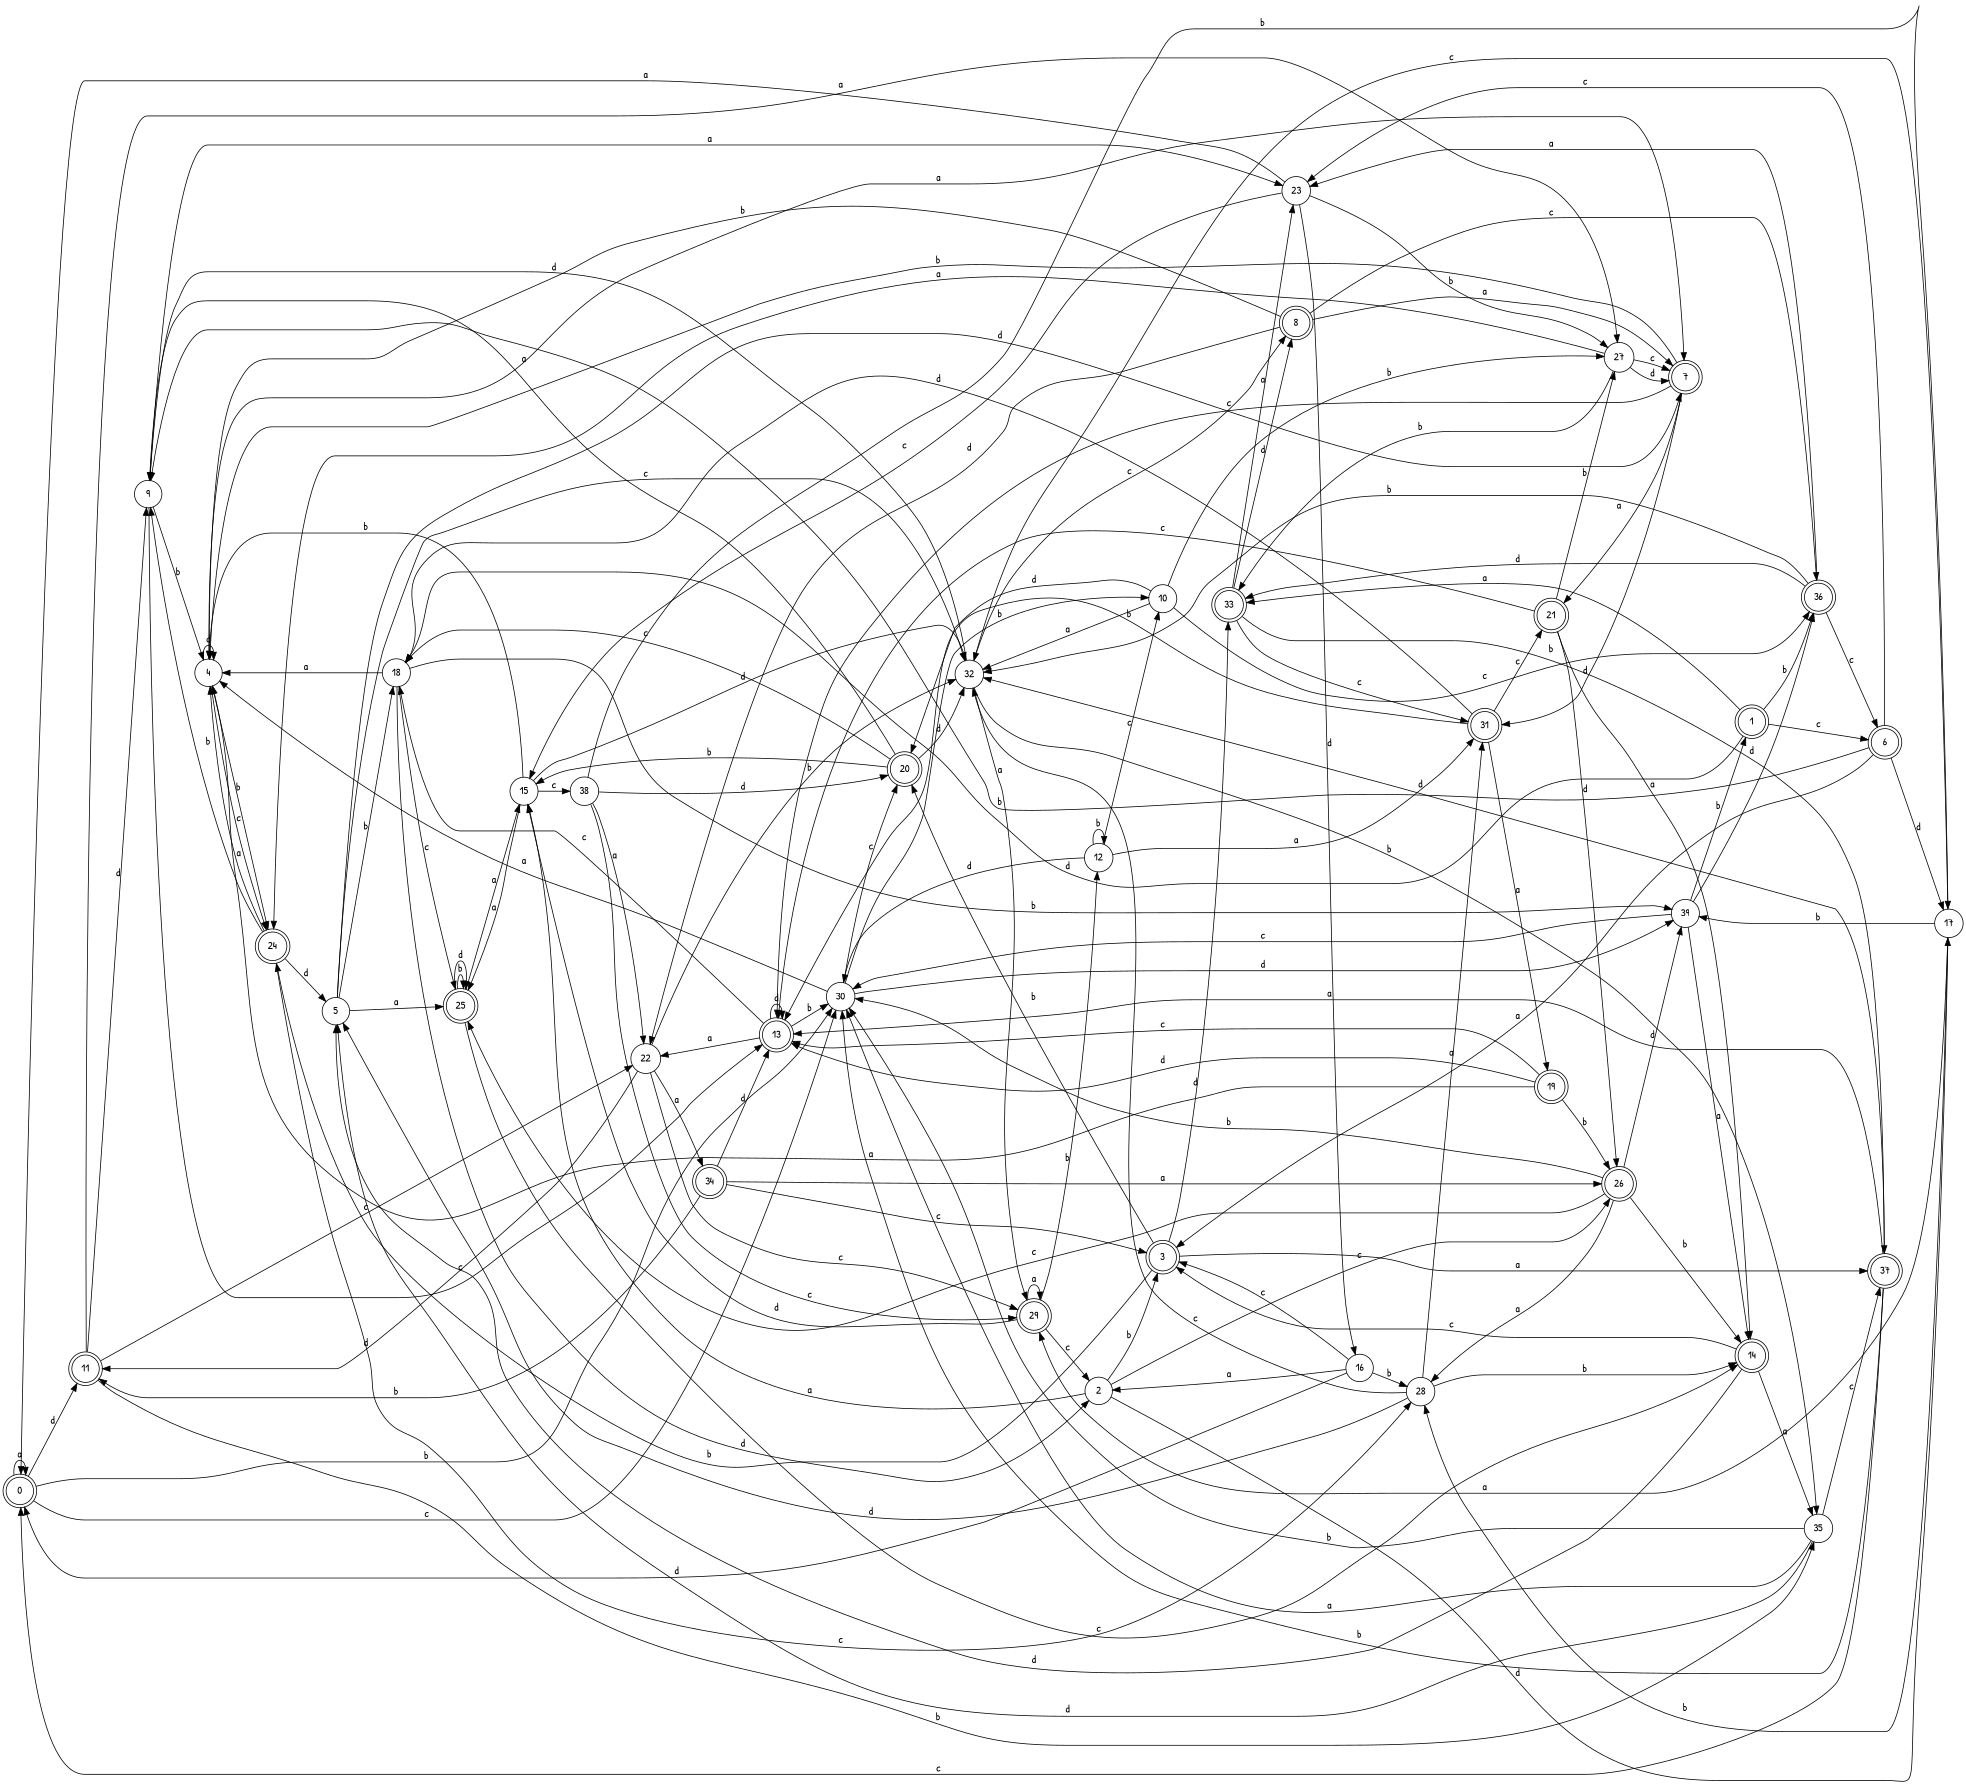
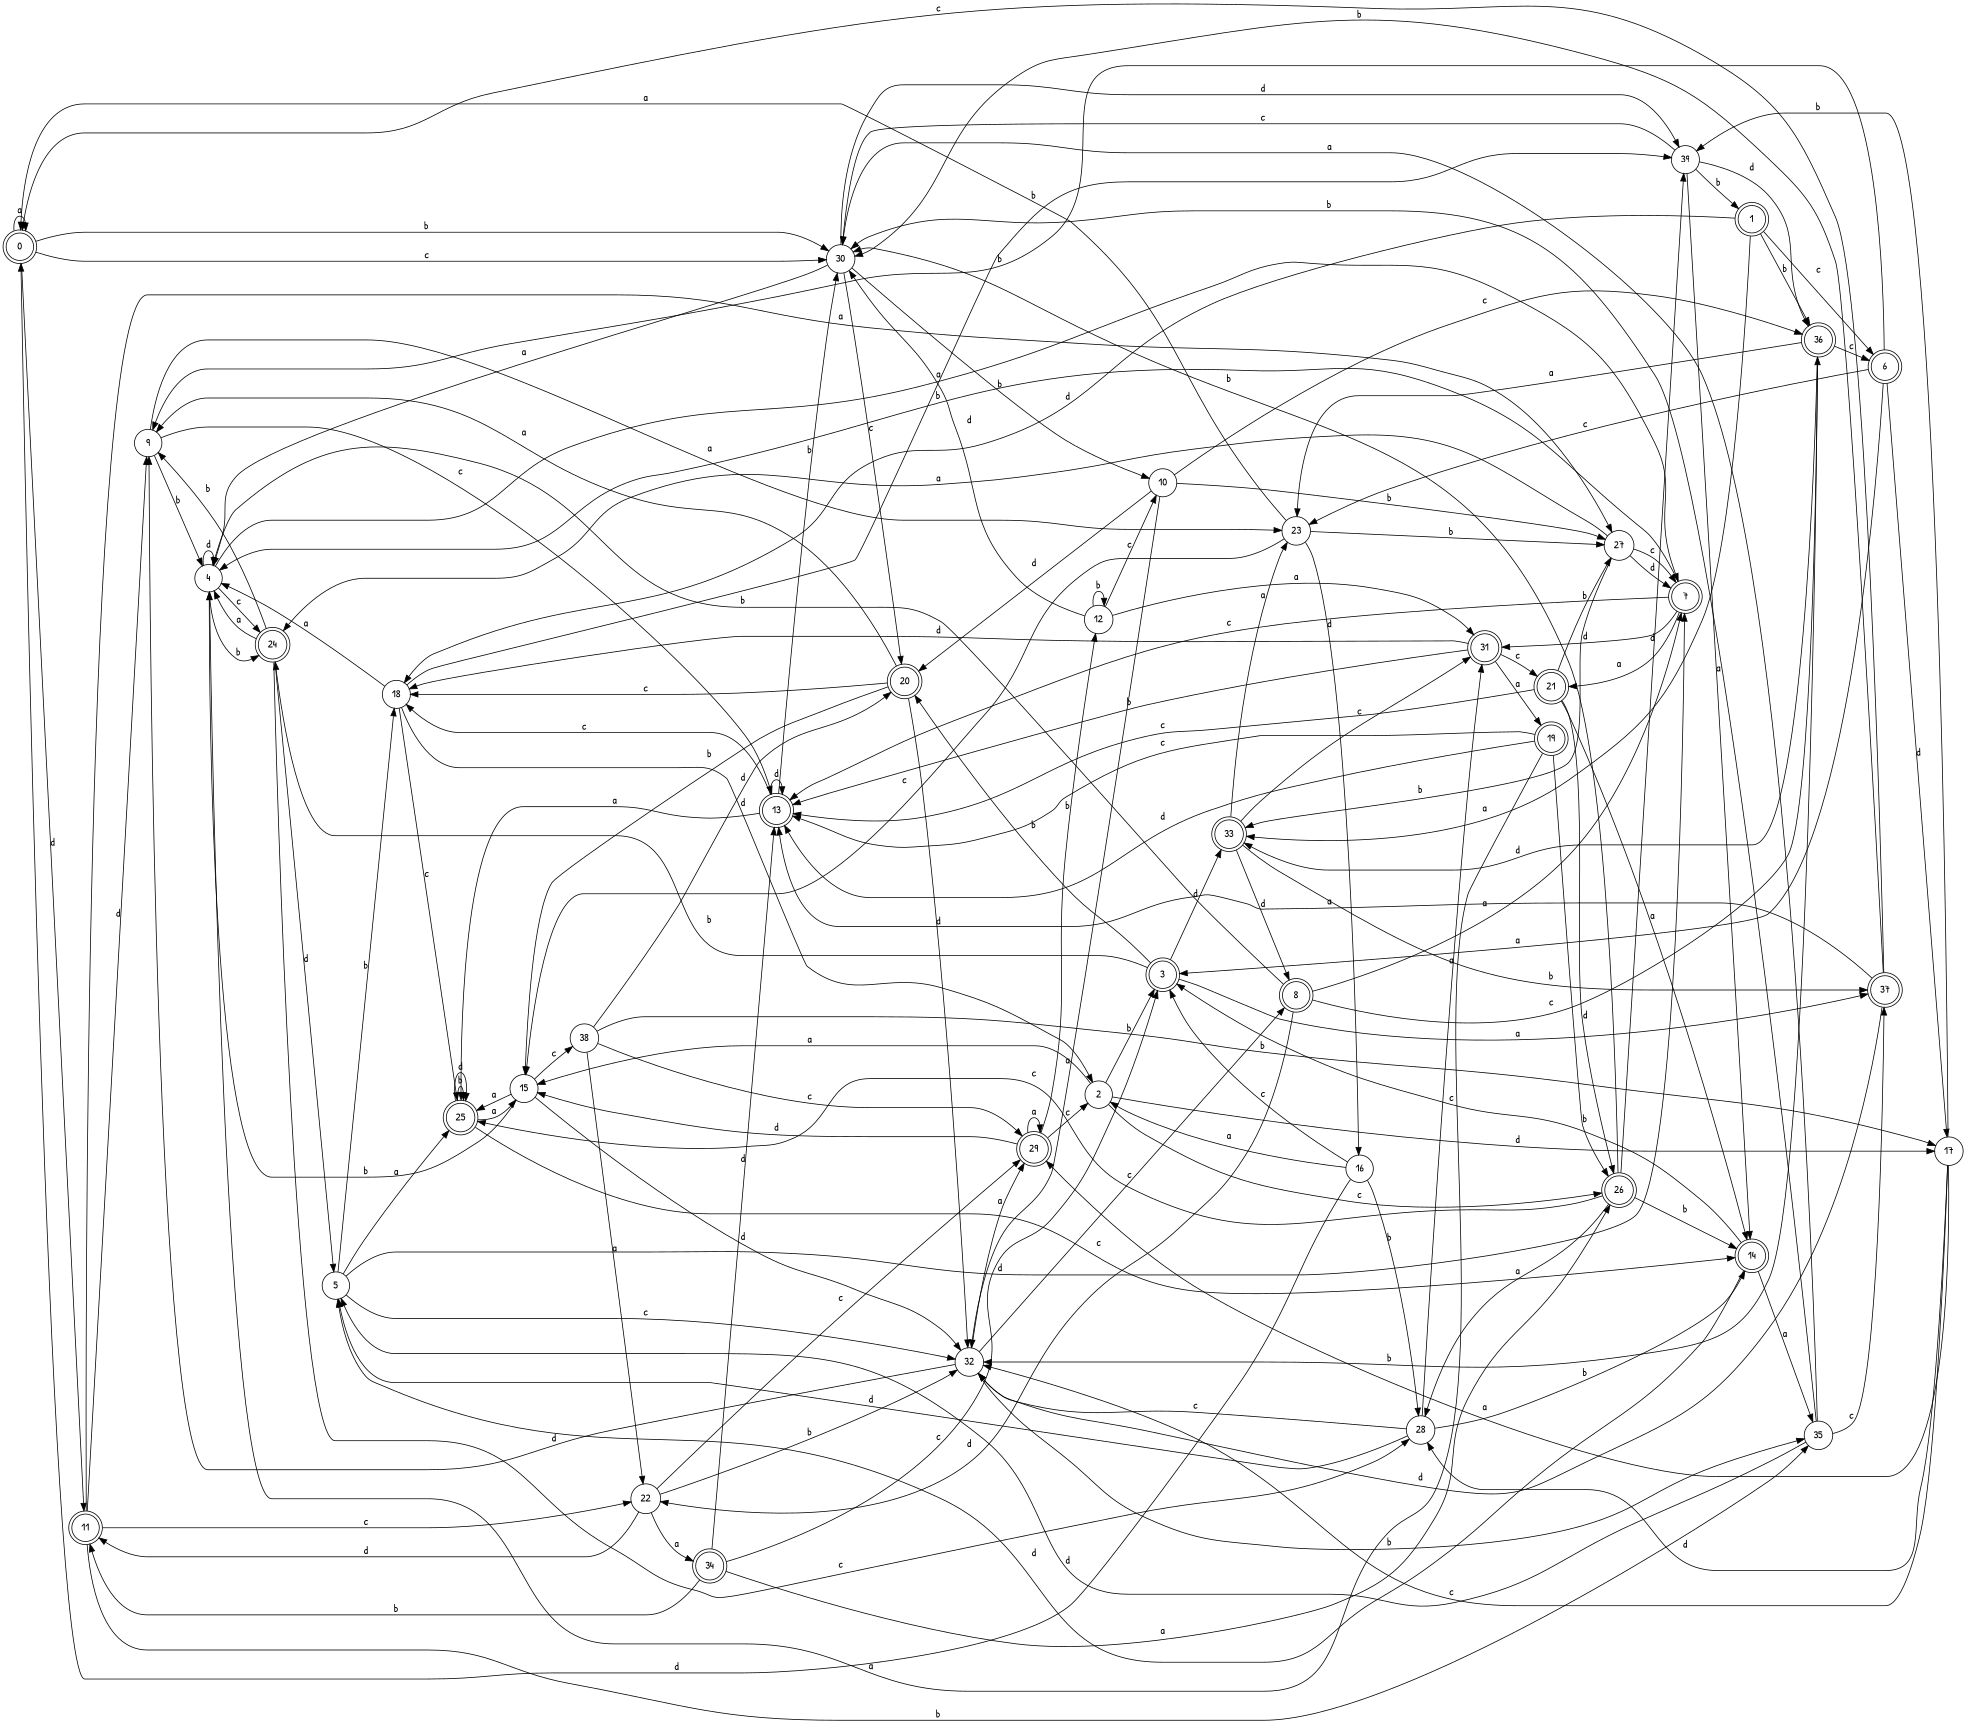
(714, 1046) -> (498, 826)
(1685, 1708) -> (1685, 1545)
